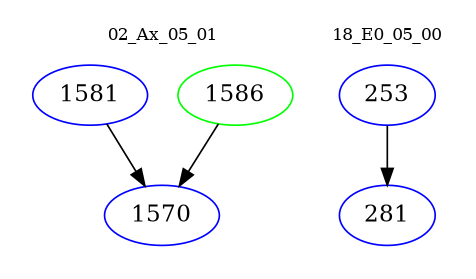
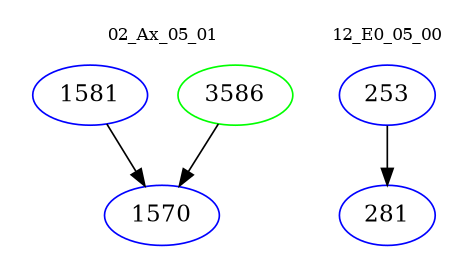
(387, 36) -> (387, 36)
(235, 95) -> (235, 95)
